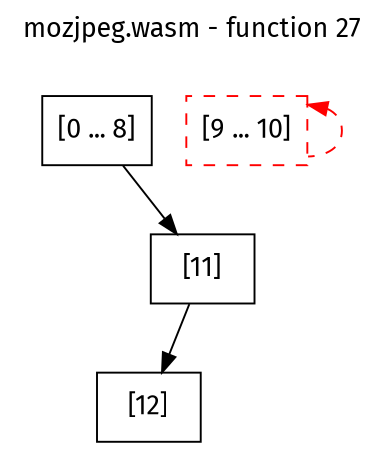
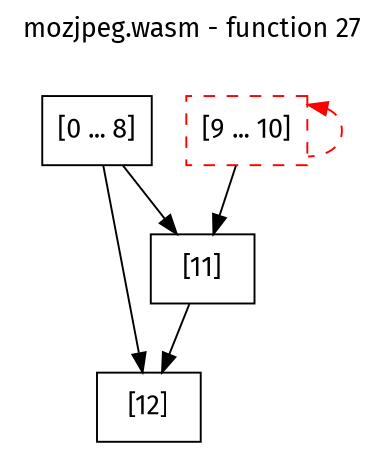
none -> (228, 191)
none -> (121, 259)
